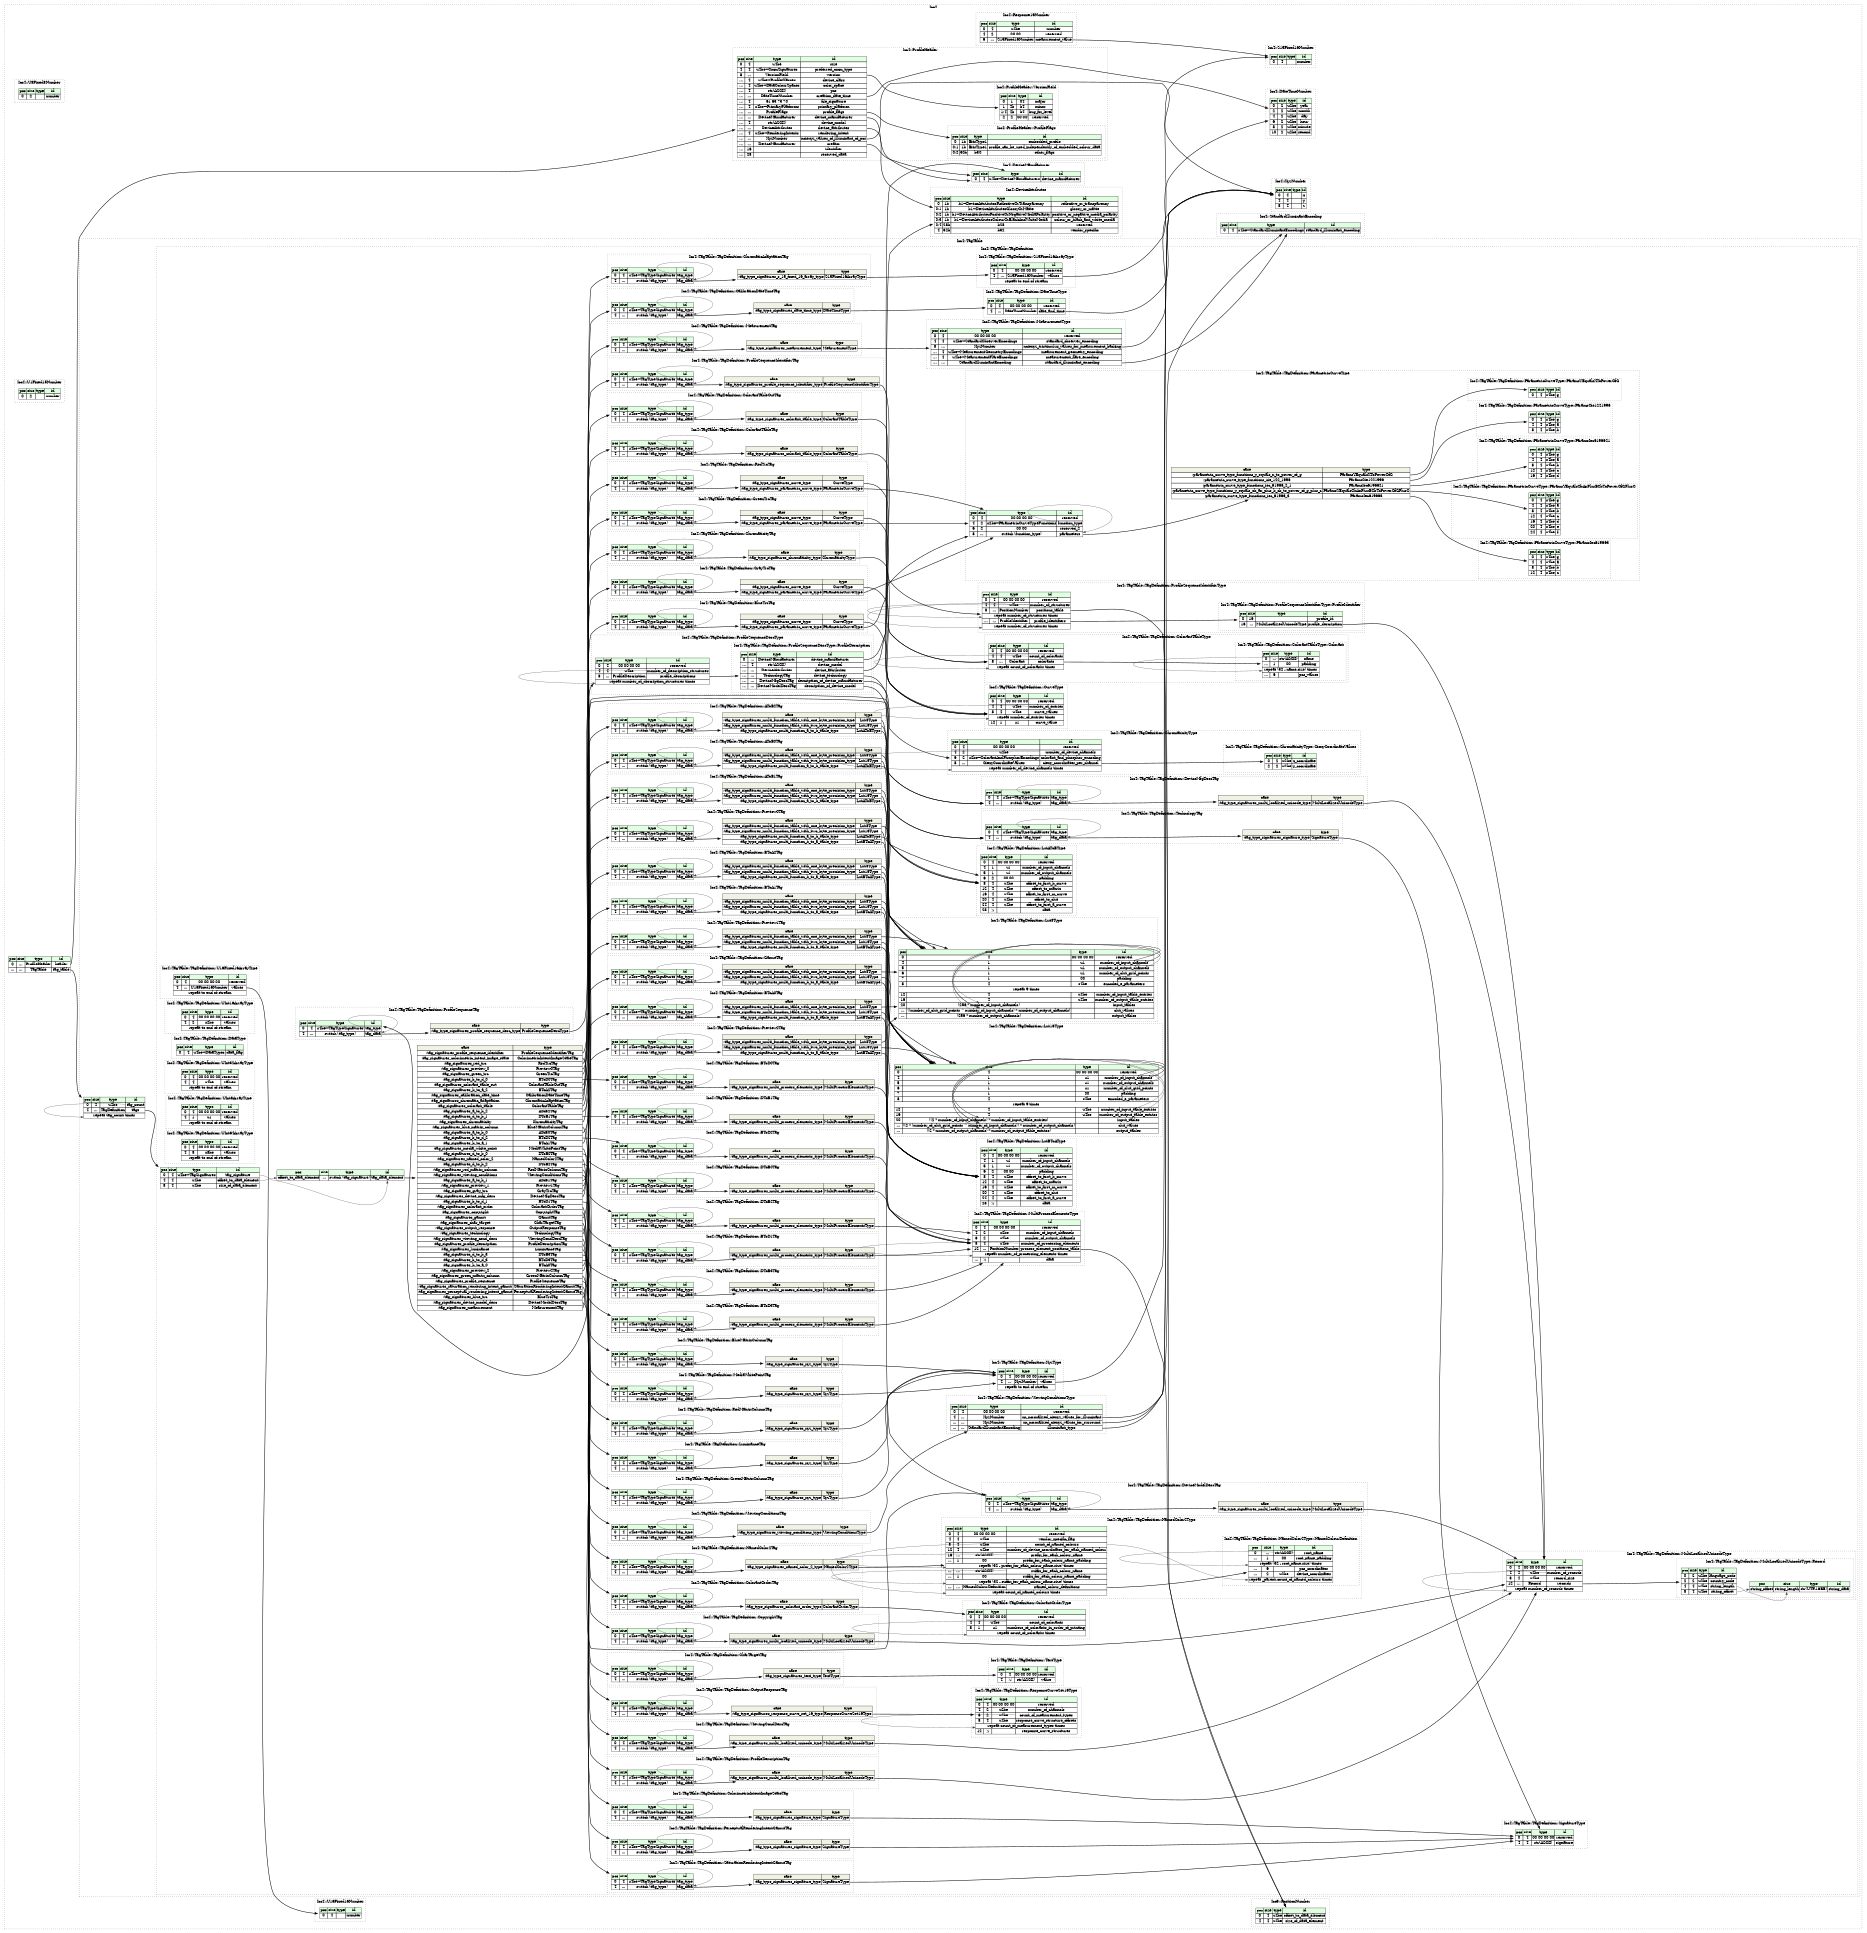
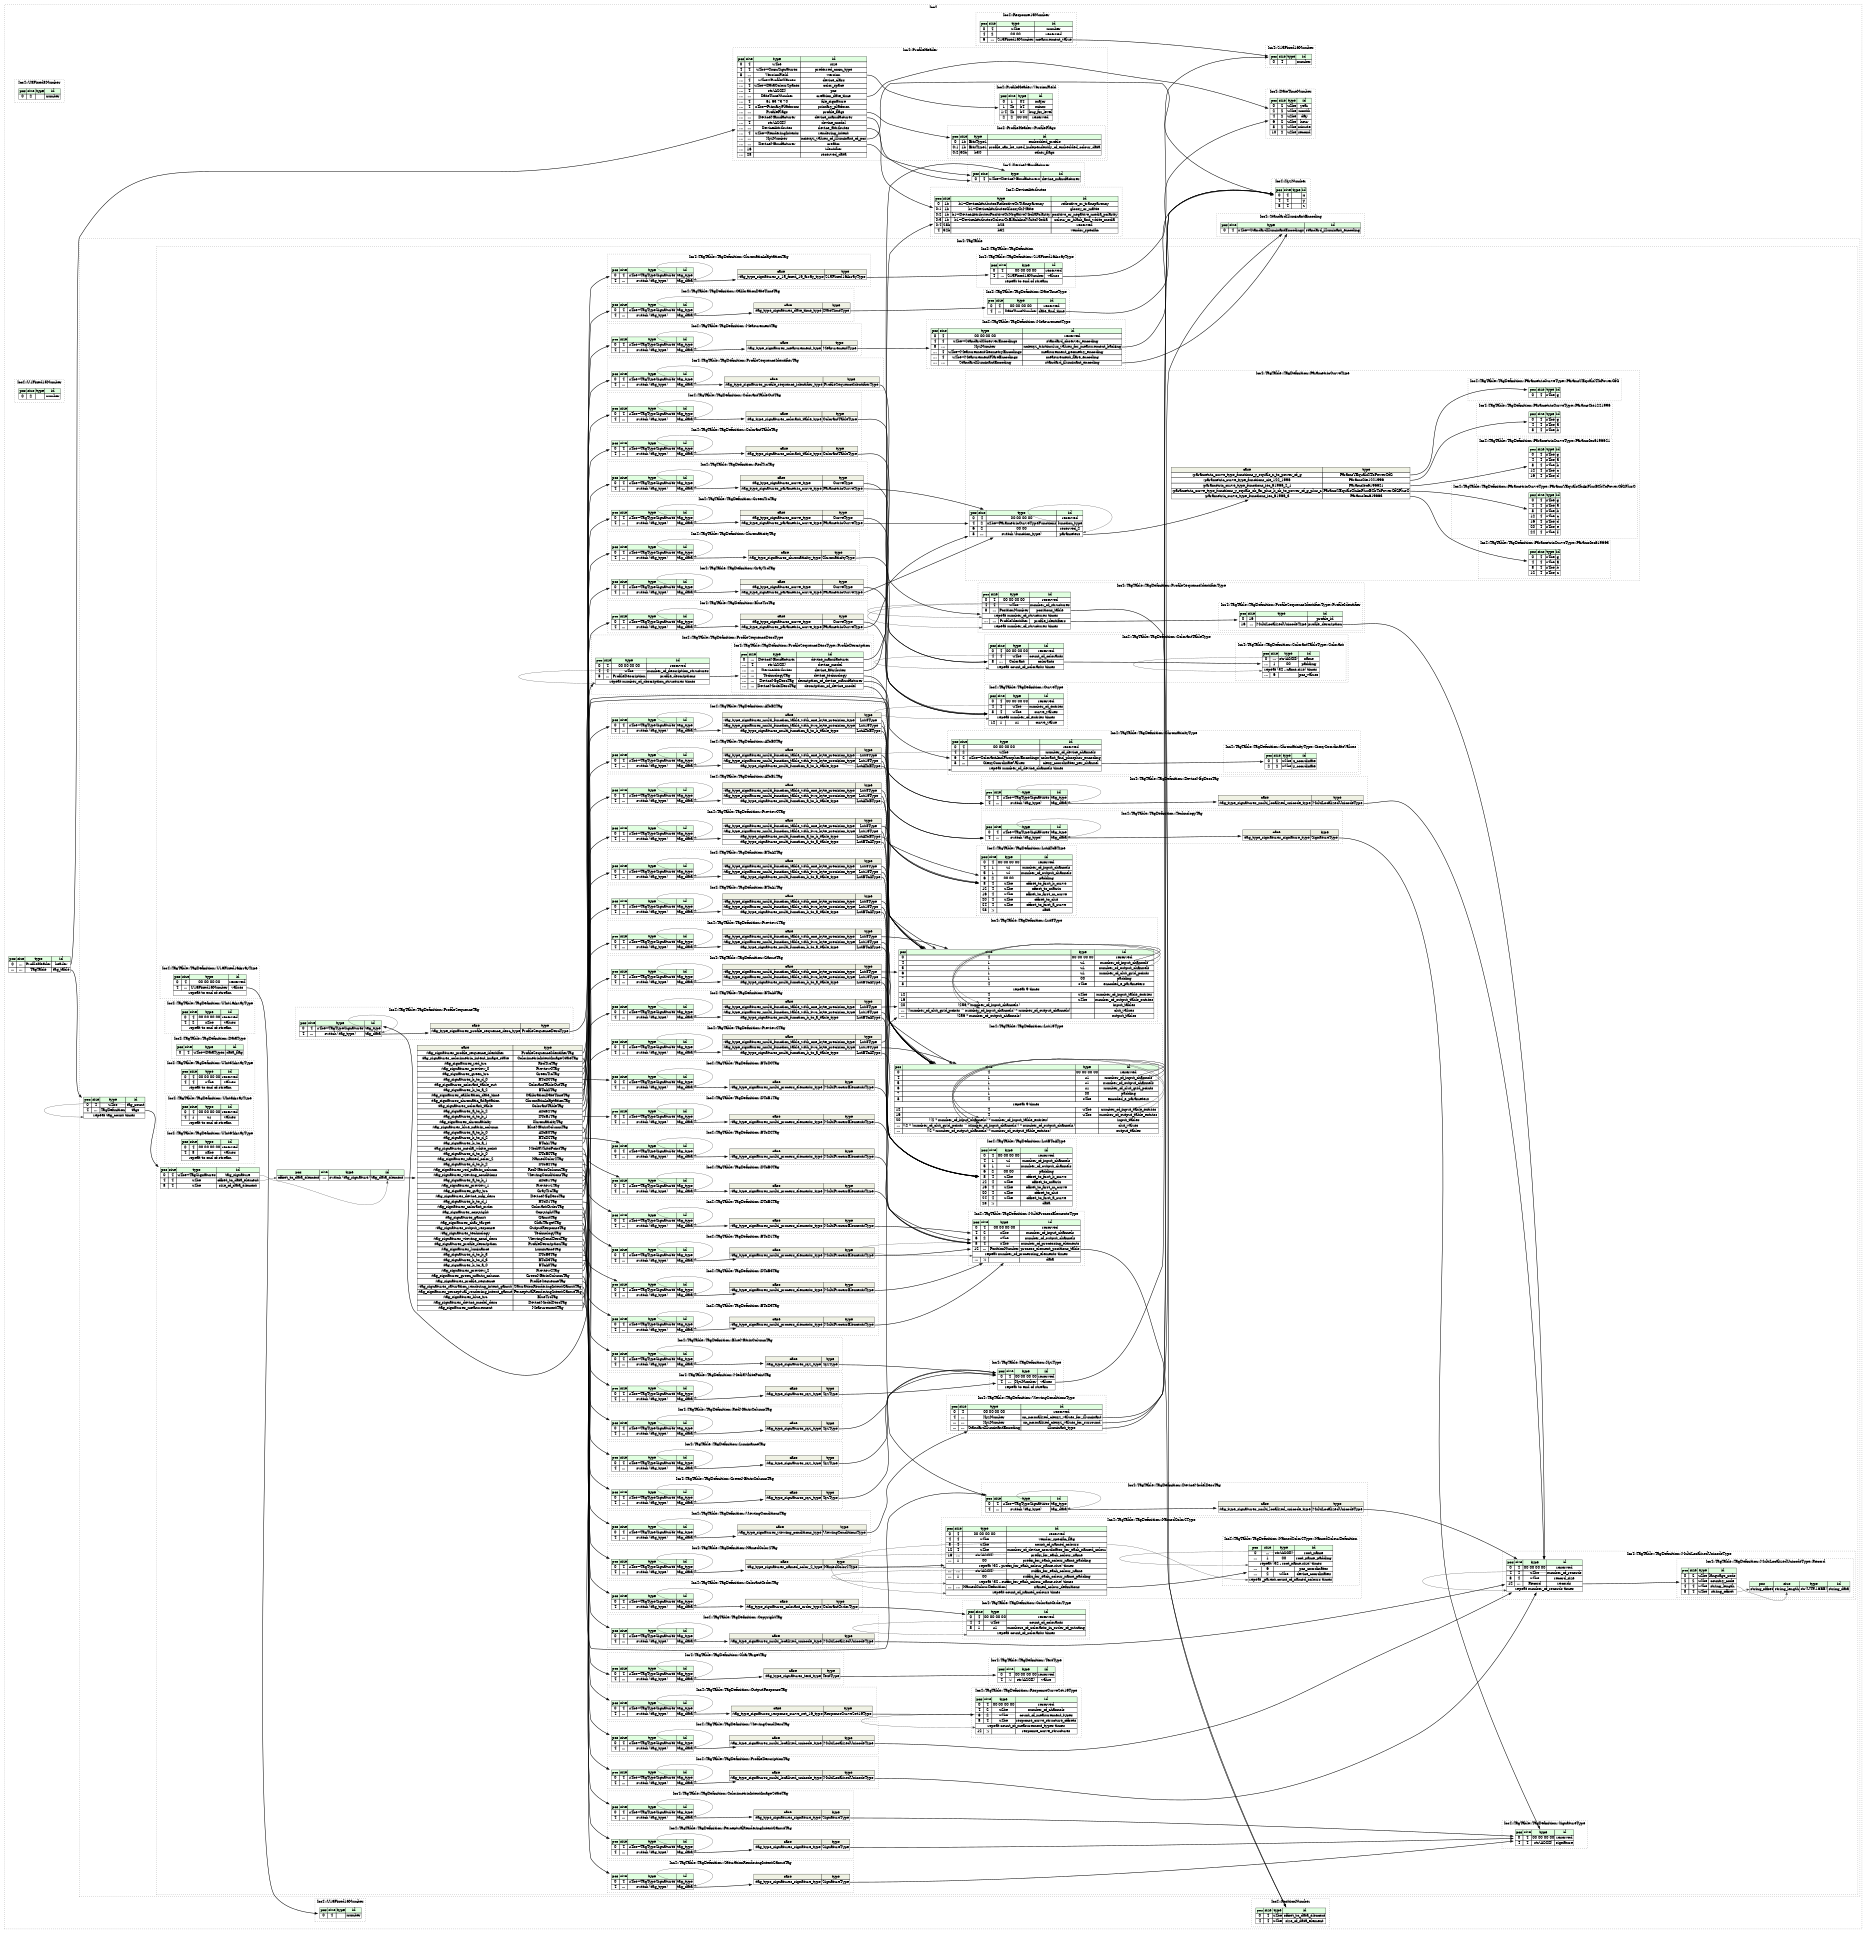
(1291, 1902) -> (1291, 1902)
